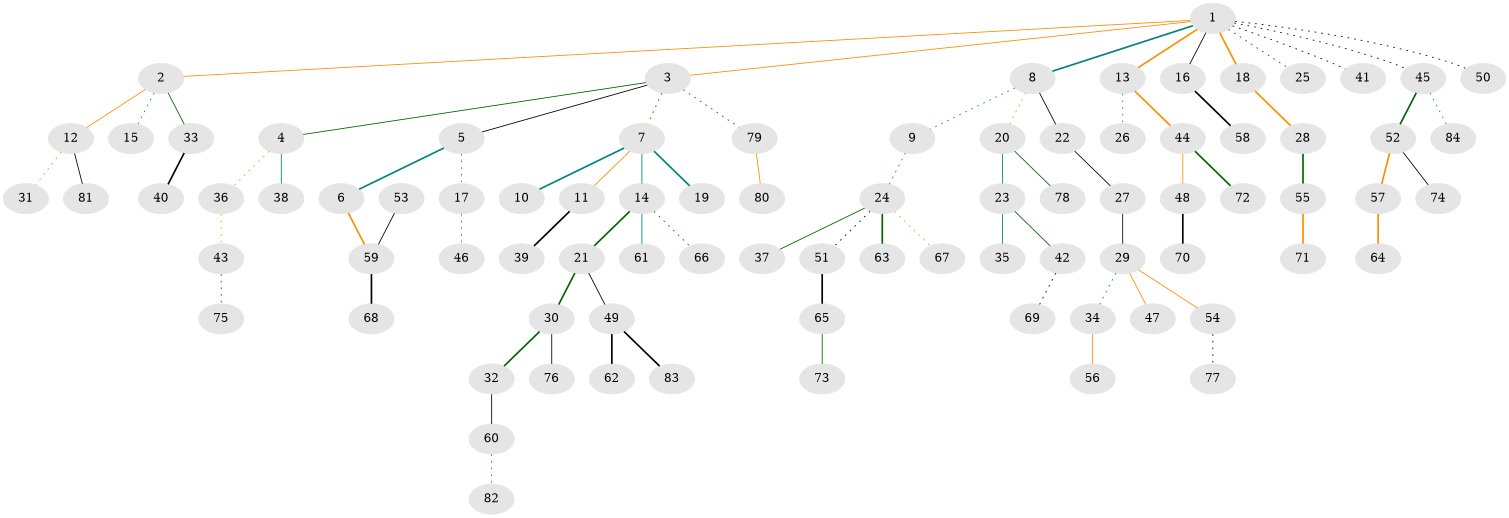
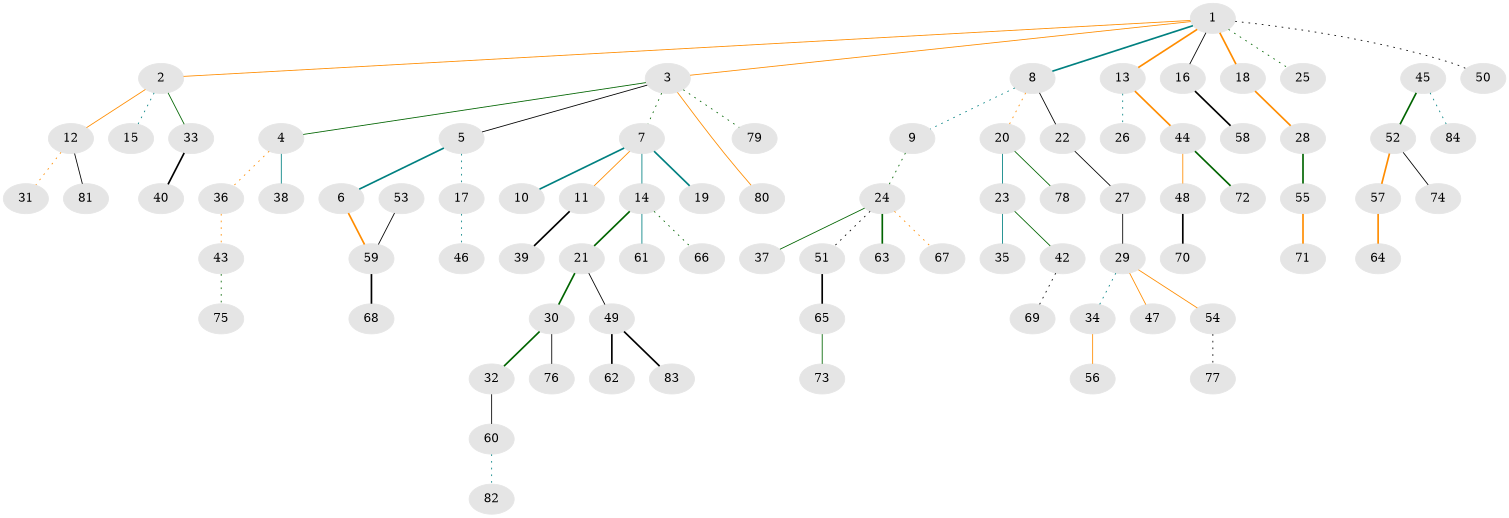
(1321, 42) -> none
(1363, 78) -> none
(758, 168) -> (713, 139)
(897, 169) -> (897, 169)
